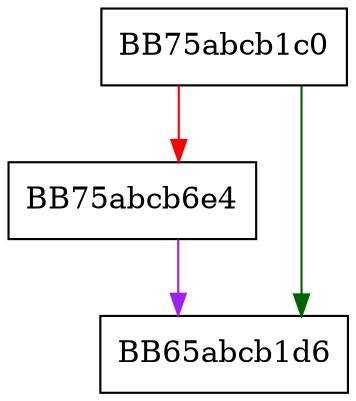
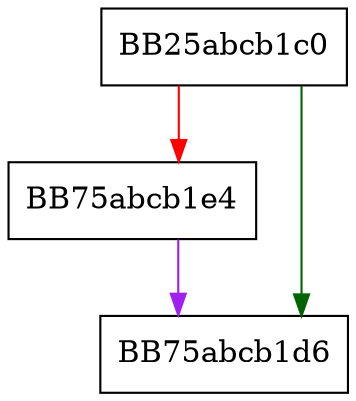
(224, 47) -> (224, 47)
(132, 201) -> (132, 201)
(224, 354) -> (224, 354)
